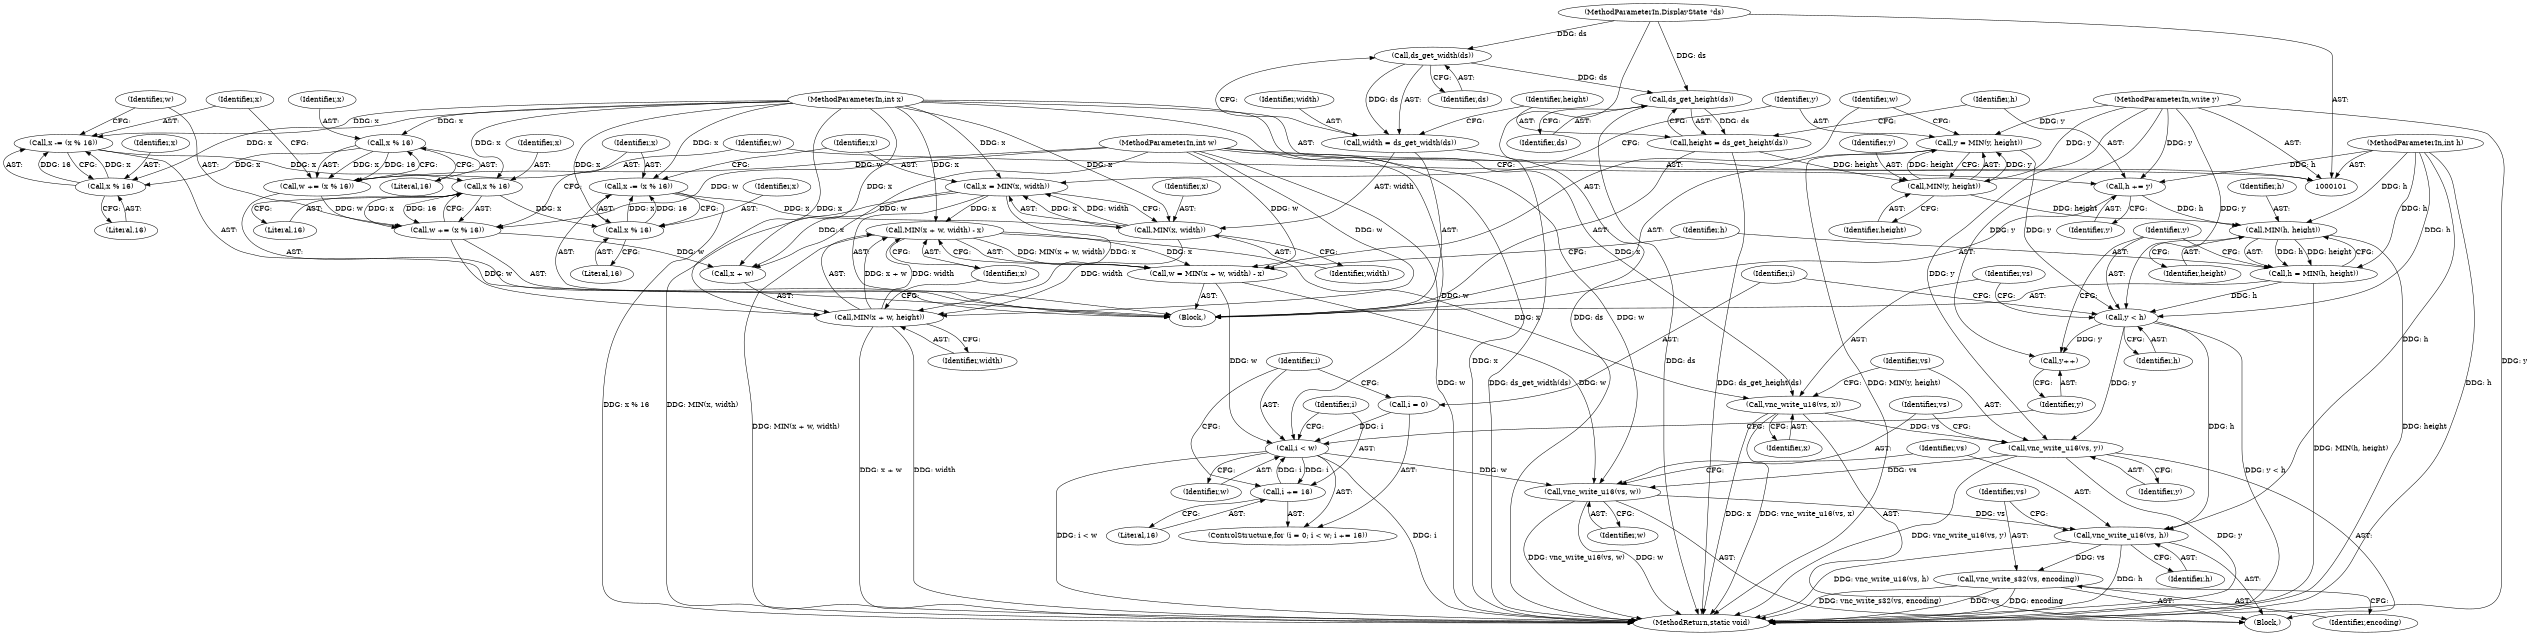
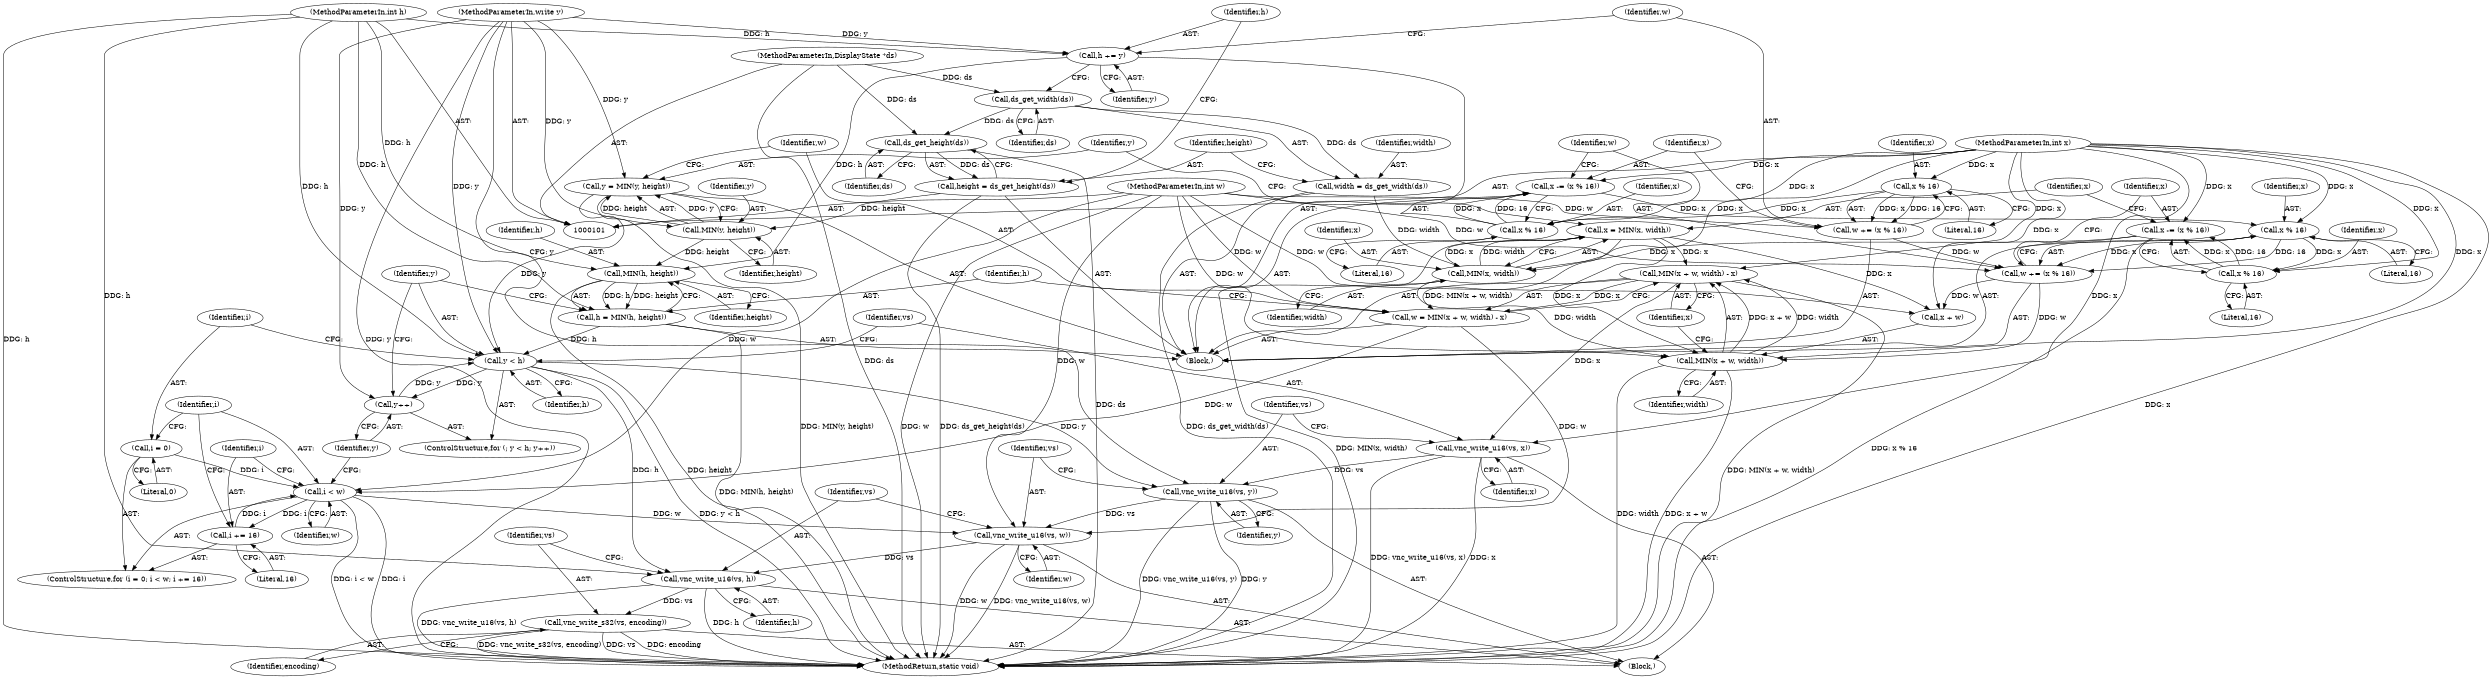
(1218, 94) -> (1070, 76)
(958, 131) -> none
(1394, 187) -> (1419, 231)
(1942, 274) -> (542, 252)
(880, 318) -> (1720, 362)
none -> (430, 373)
none -> (490, 449)
none -> (158, 492)
